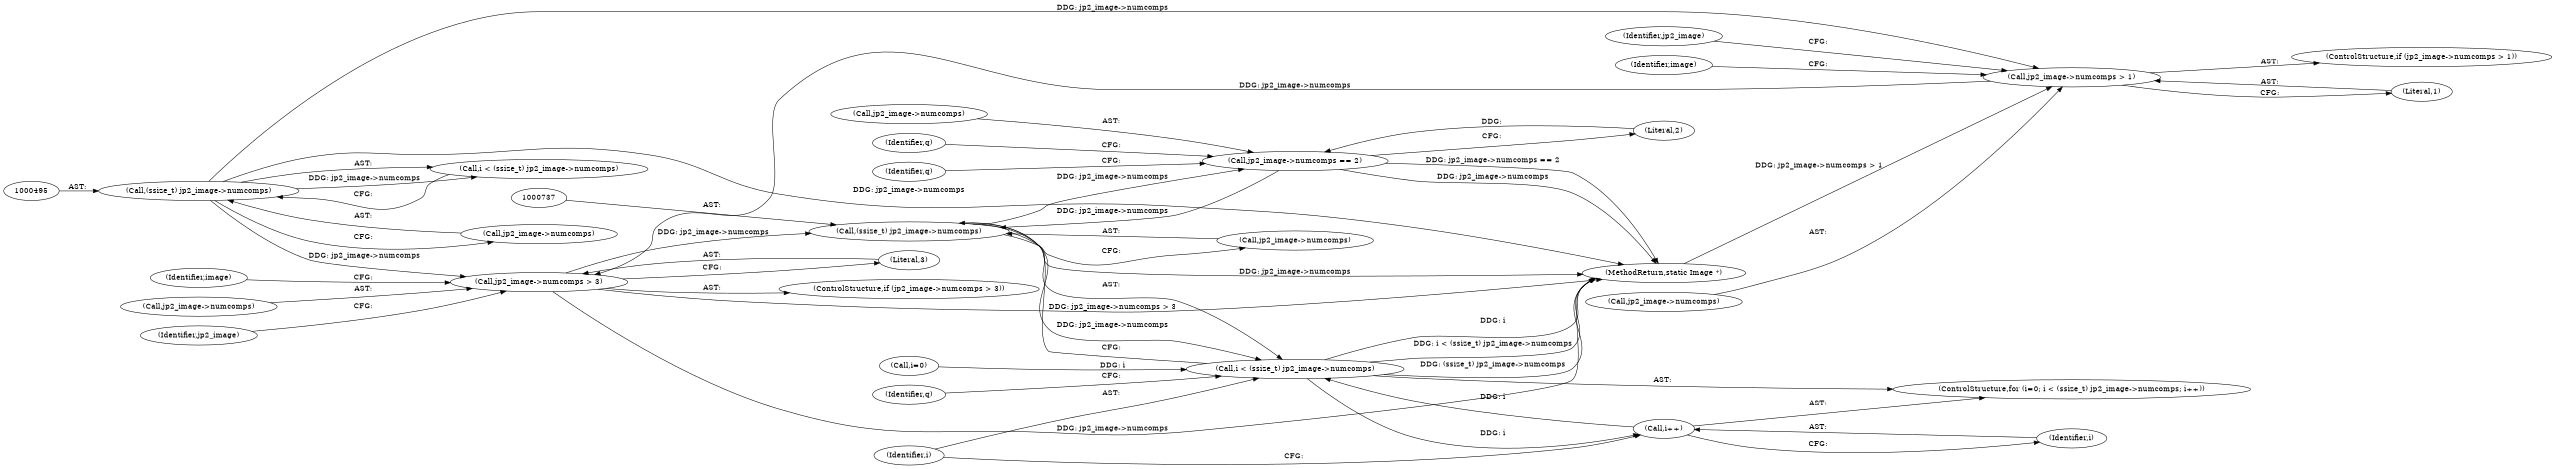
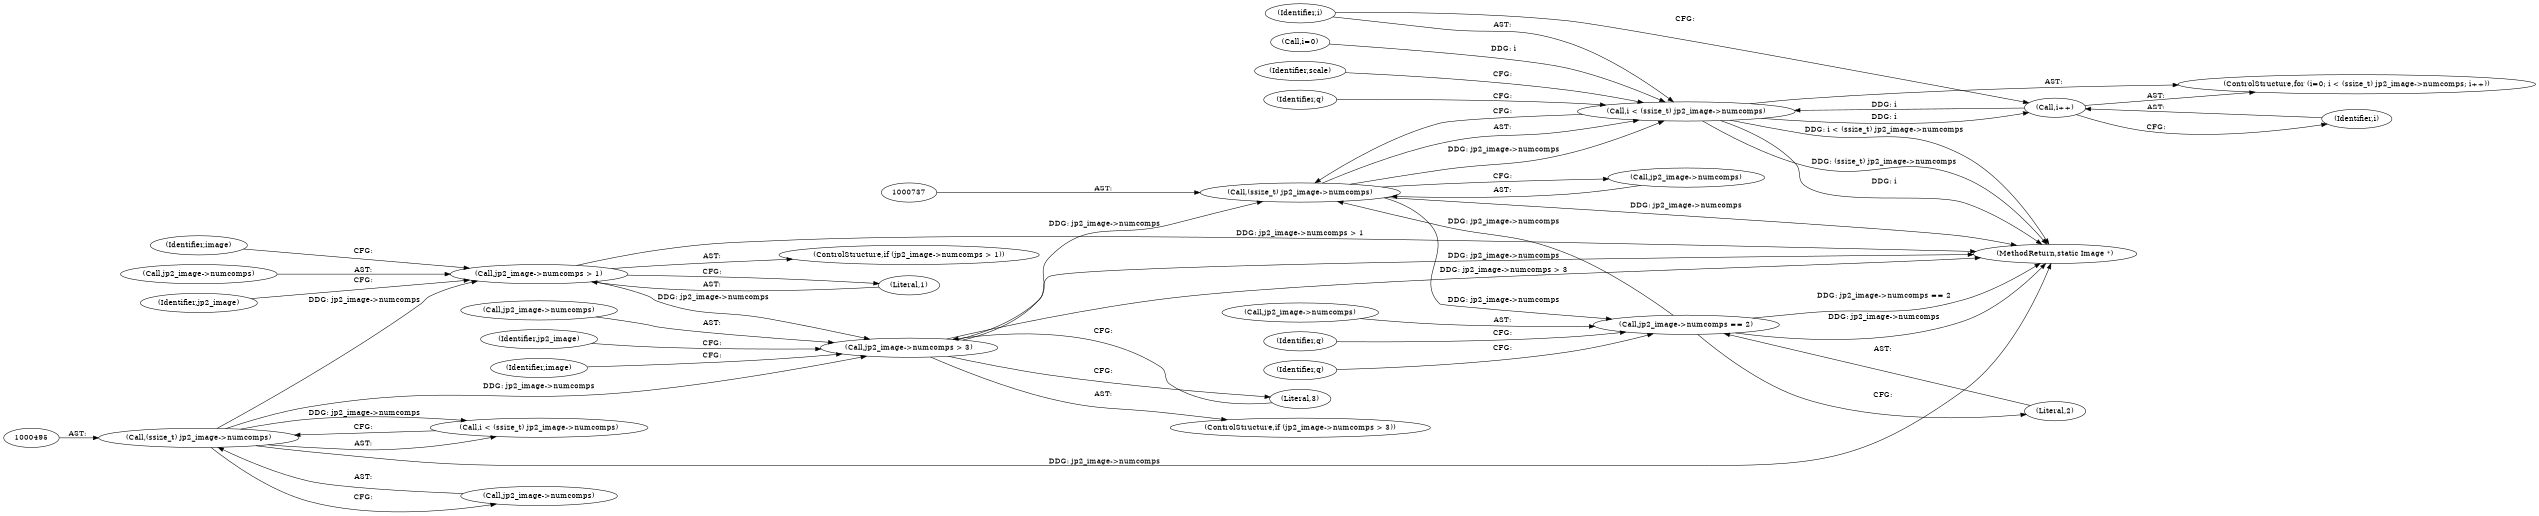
none -> (1300, 71)
(1493, 122) -> (1884, 349)
(1865, 176) -> (1273, 238)
(713, 255) -> (1105, 331)
